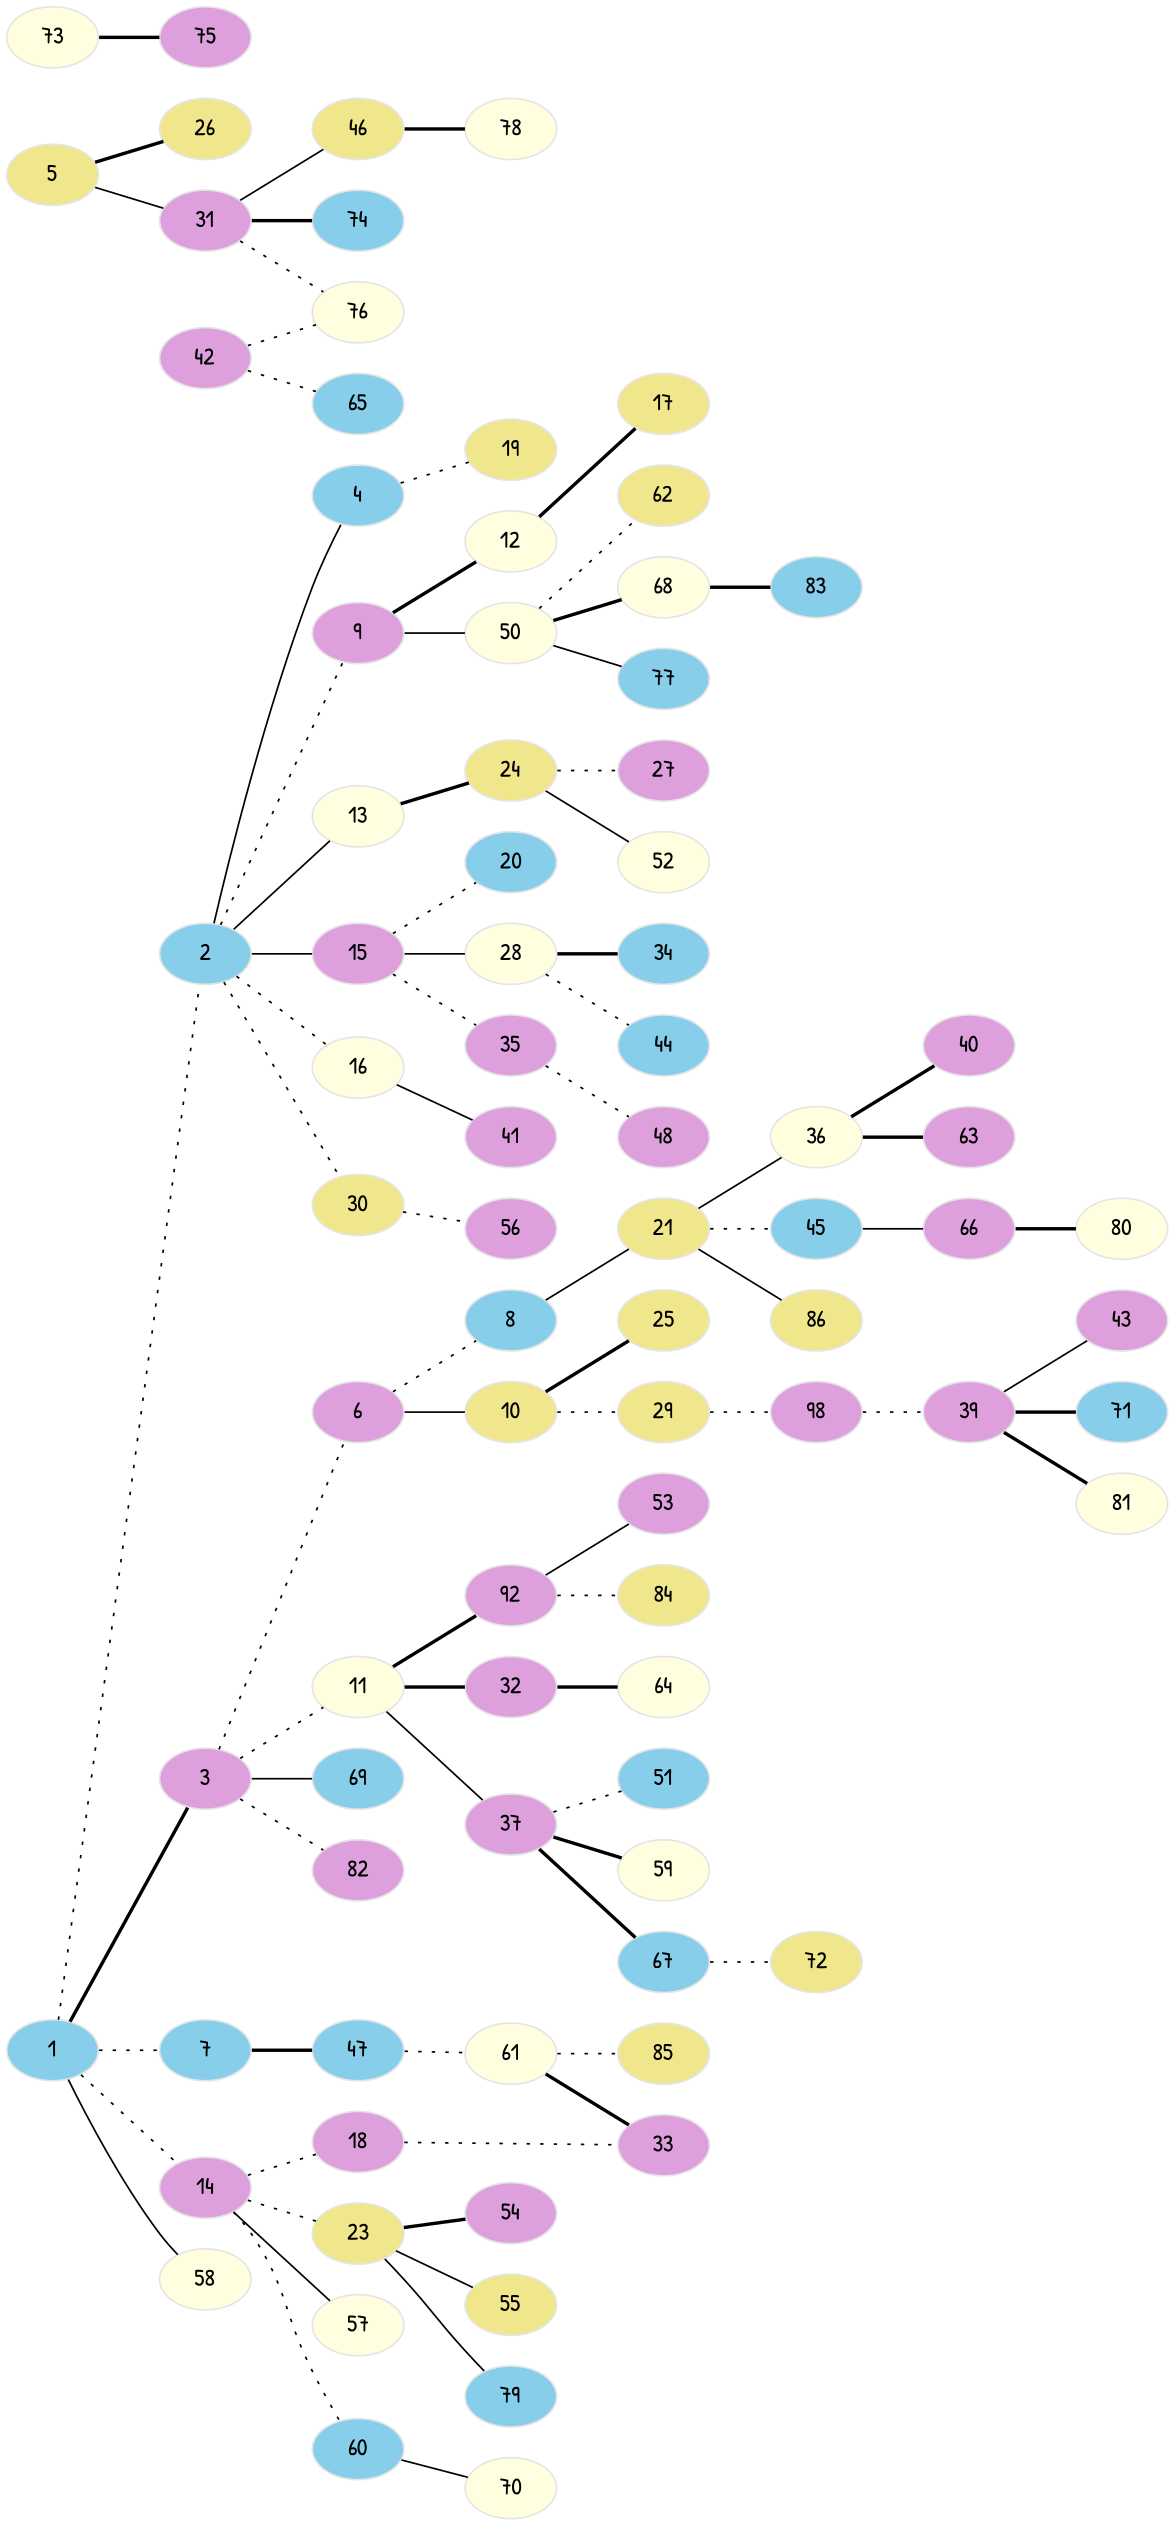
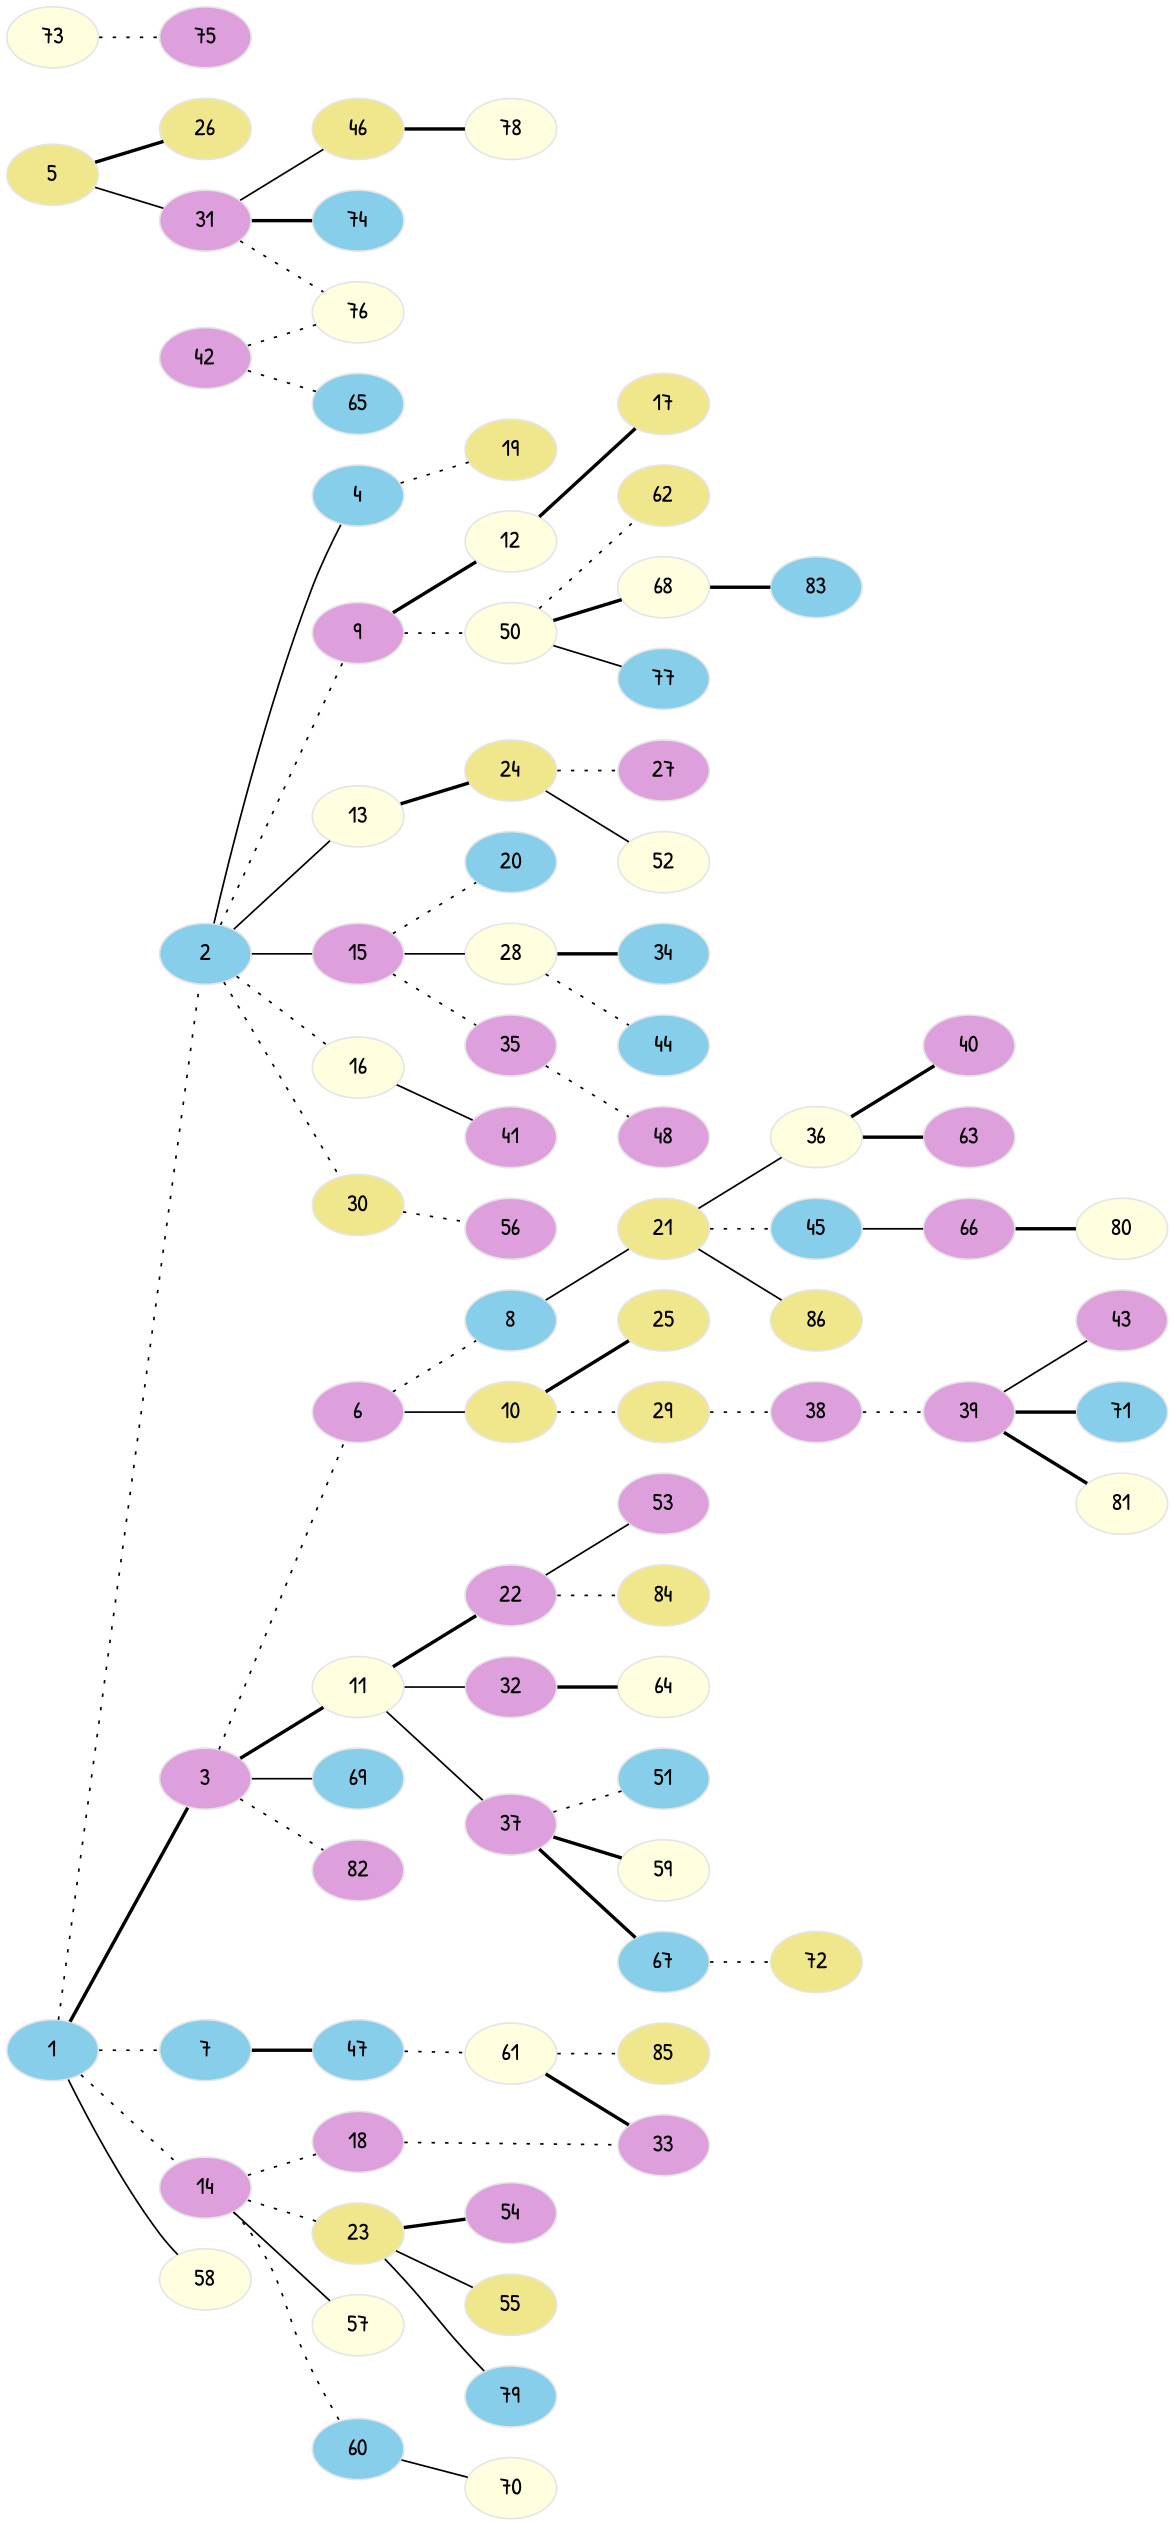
(129, 37) -> (129, 37)
(435, 633) -> (435, 633)
(816, 1412) -> (816, 1412)
(511, 1595) -> (511, 1595)
(435, 1687) -> (435, 1687)
(282, 1733) -> (282, 1733)
